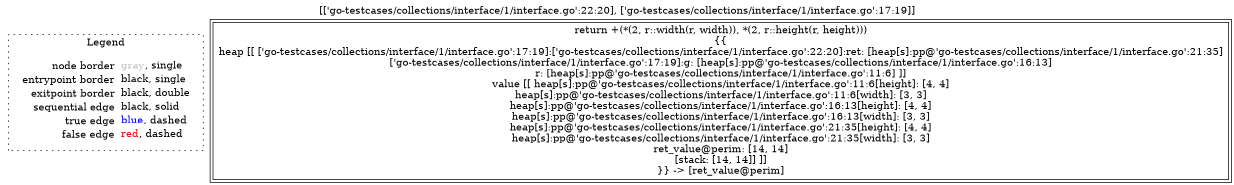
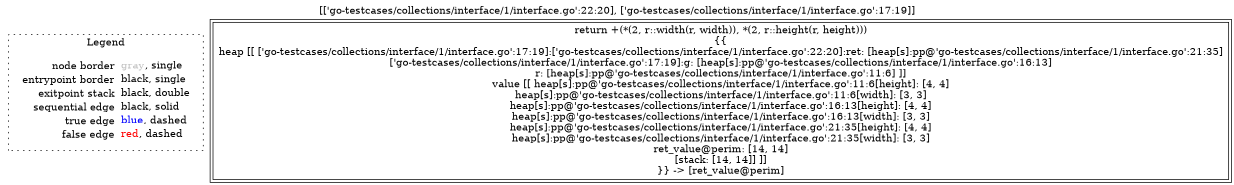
(75, 94) -> (78, 94)
